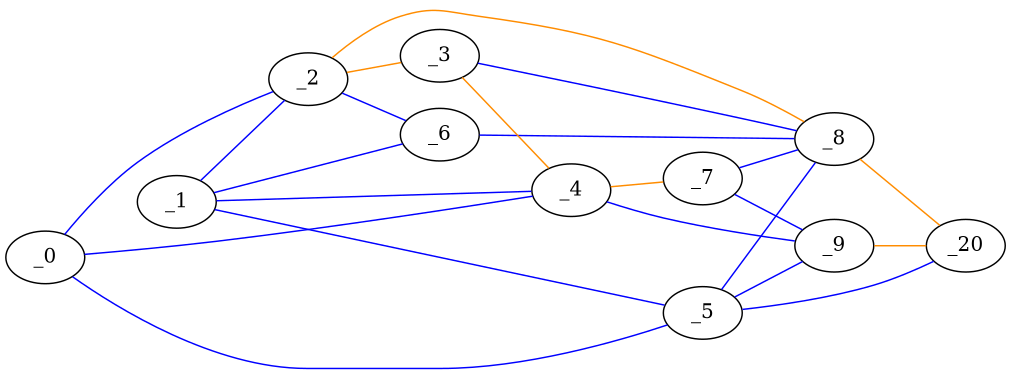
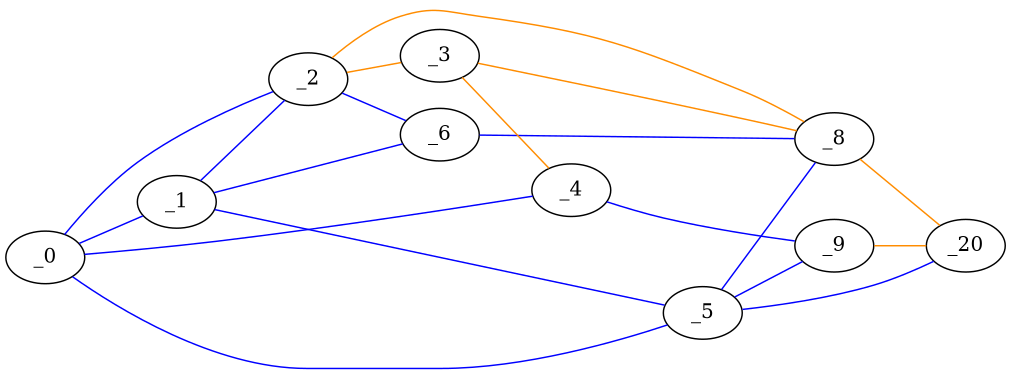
(637, 96) -> (637, 96)
(703, 179) -> none
(374, 196) -> (111, 230)
